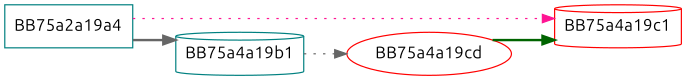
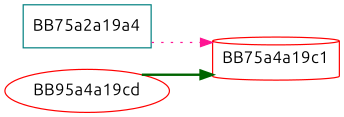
(240, 54) -> none
(429, 54) -> (87, 91)
